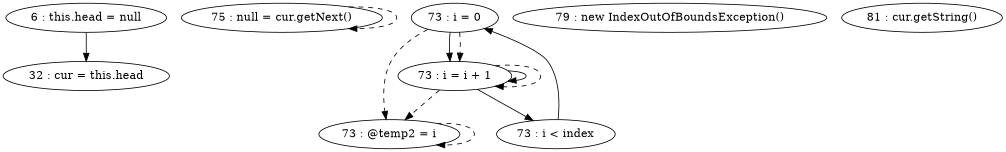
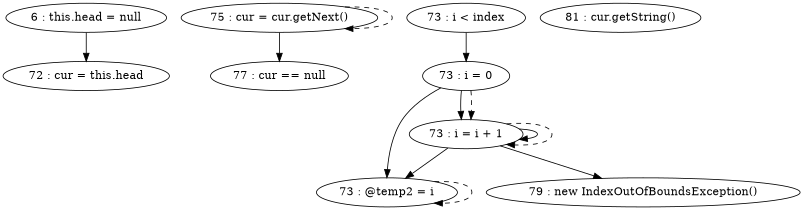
(282, 18) -> (279, 18)
(391, 62) -> (402, 121)
(86, 76) -> (86, 76)
none -> (279, 76)
(425, 102) -> (430, 161)
(502, 103) -> (547, 161)
